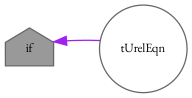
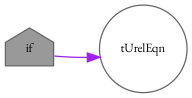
(83, 40) -> (71, 57)
